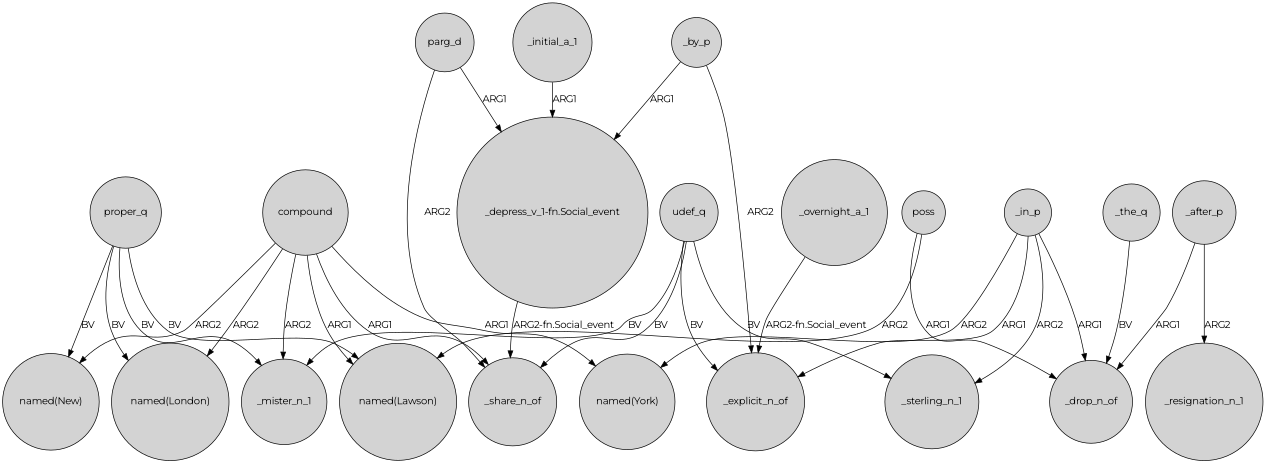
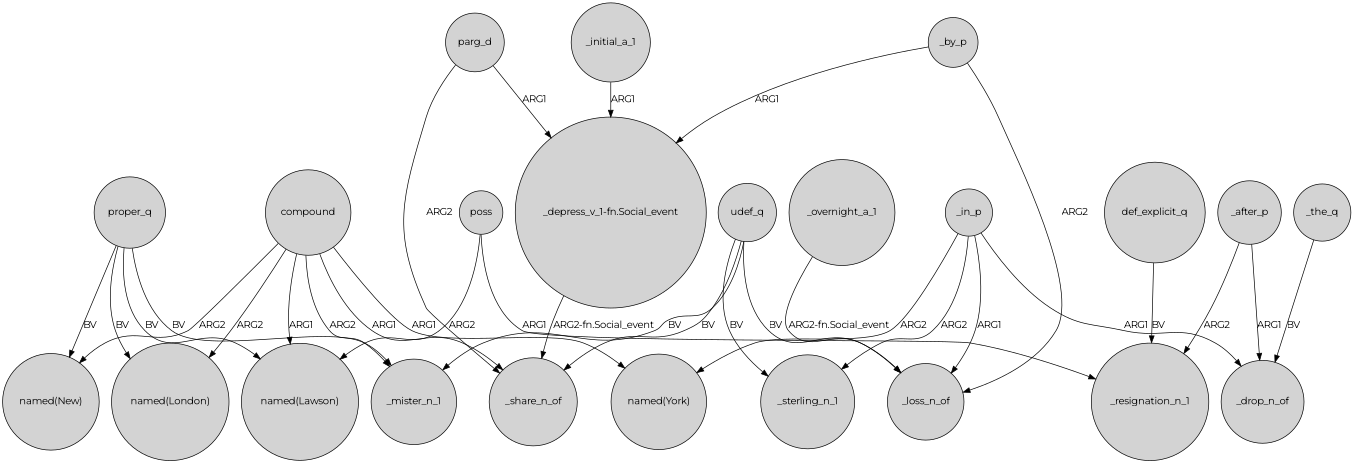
none -> (1155, 213)
(925, 330) -> (720, 340)
(756, 402) -> (926, 402)
